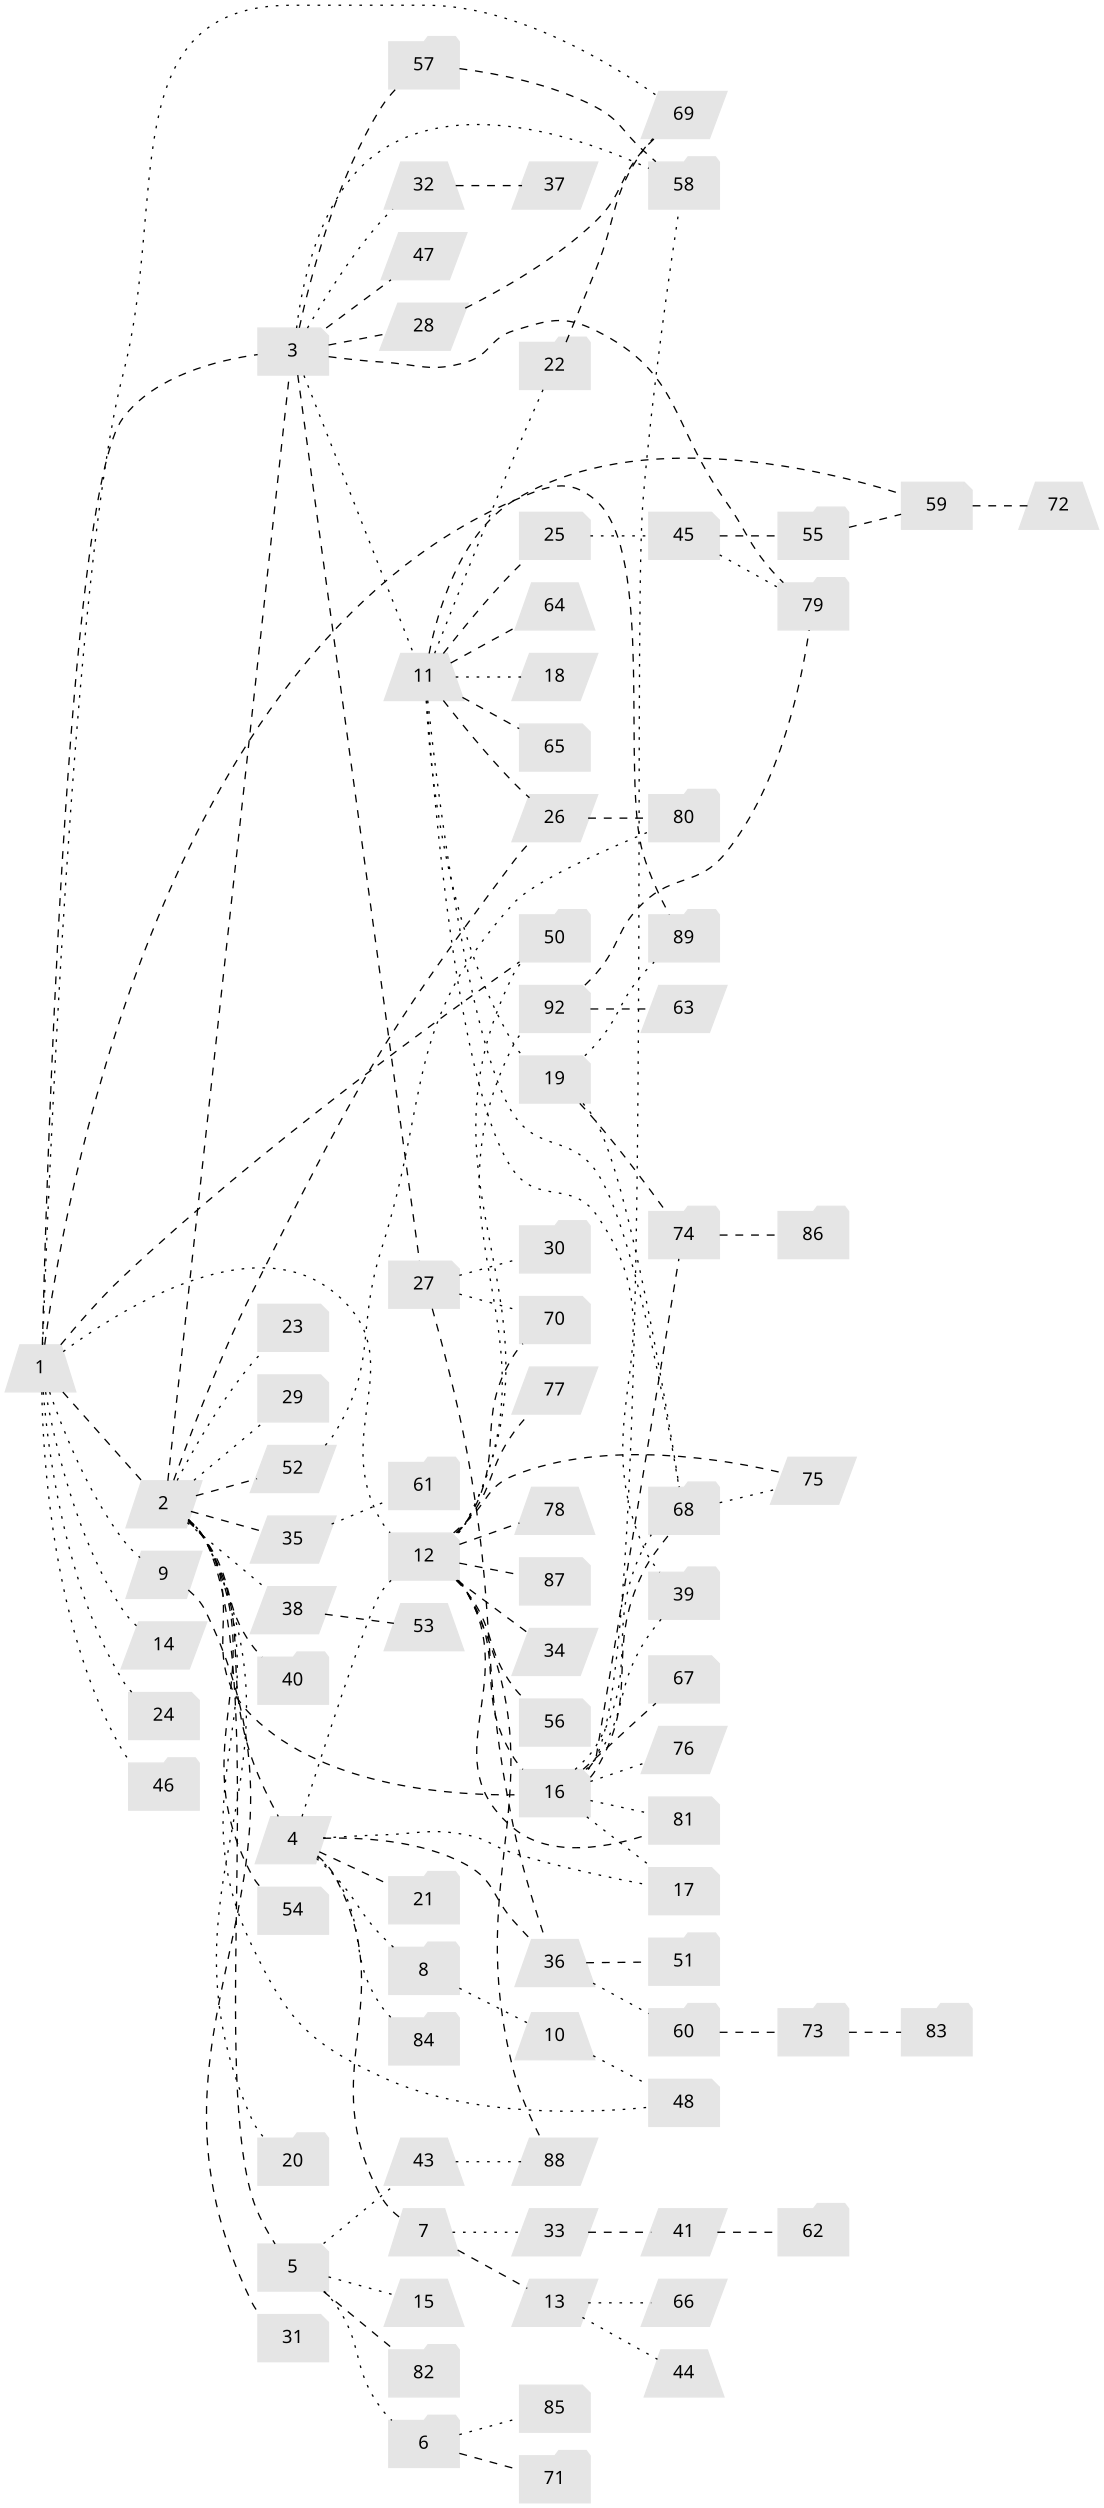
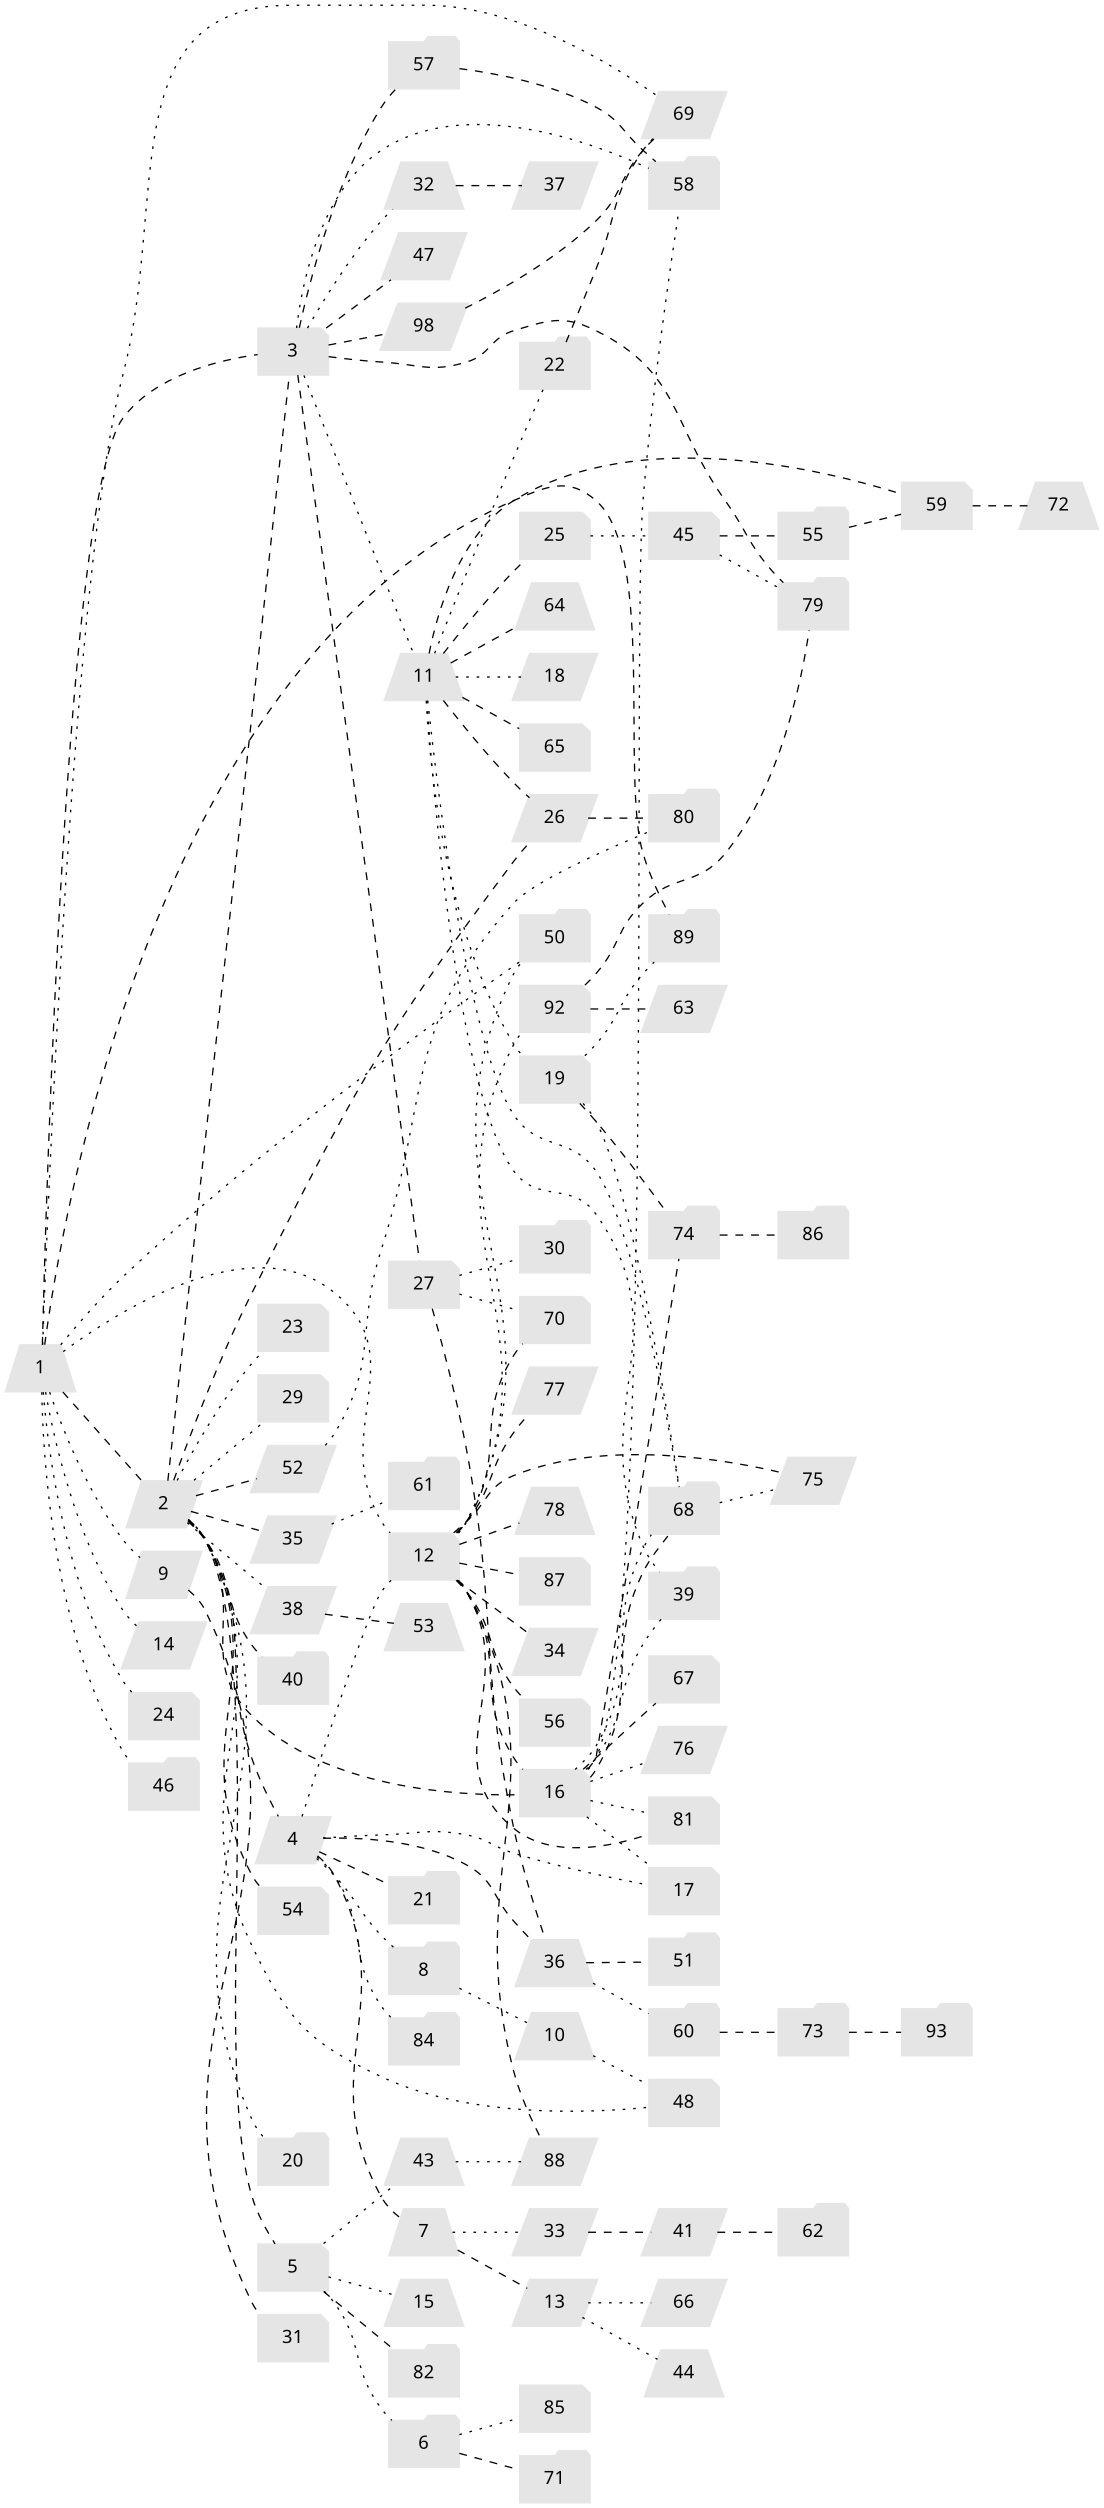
(424, 327) -> (424, 327)
(280, 1142) -> (280, 1142)
(937, 2032) -> (937, 2032)
